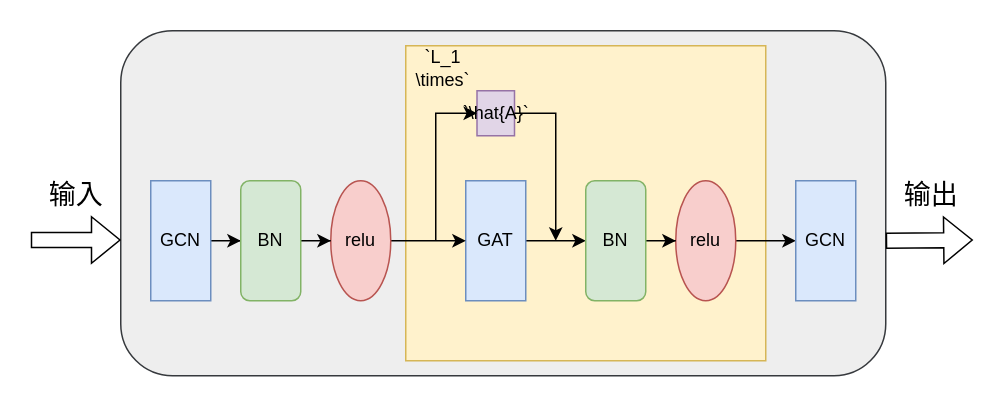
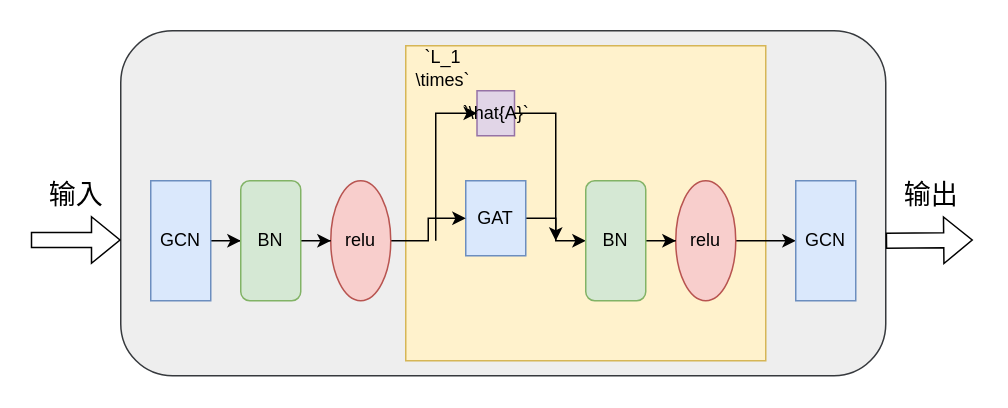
(496, 241) -> (496, 218)
